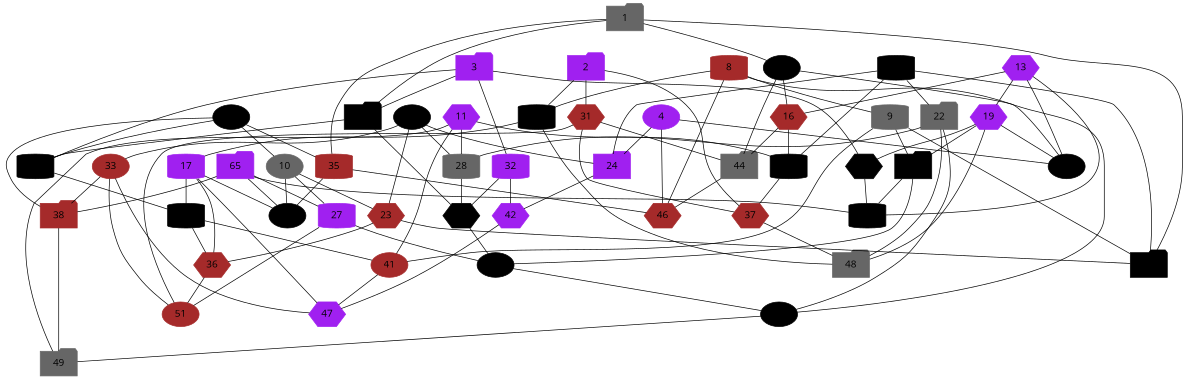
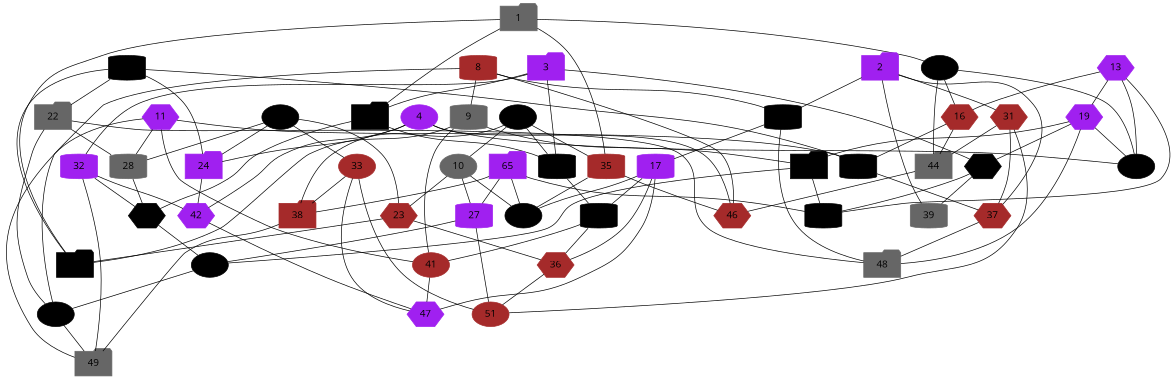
none -> (284, 154)
none -> (929, 216)
none -> (101, 268)
